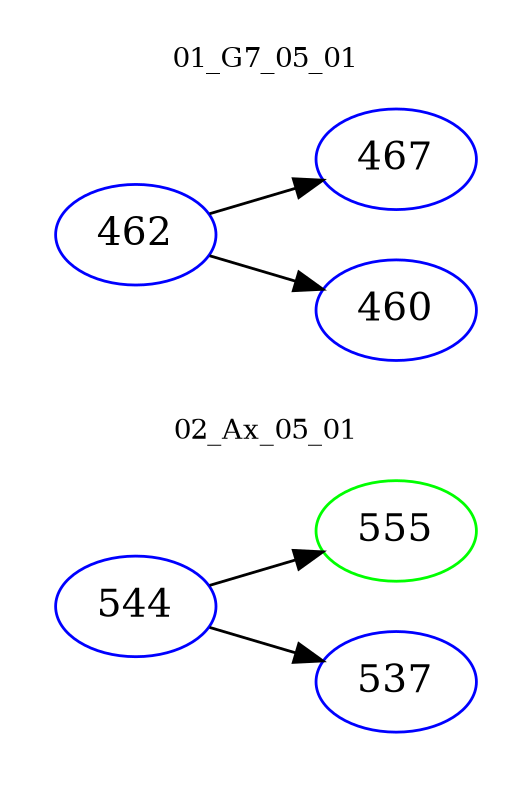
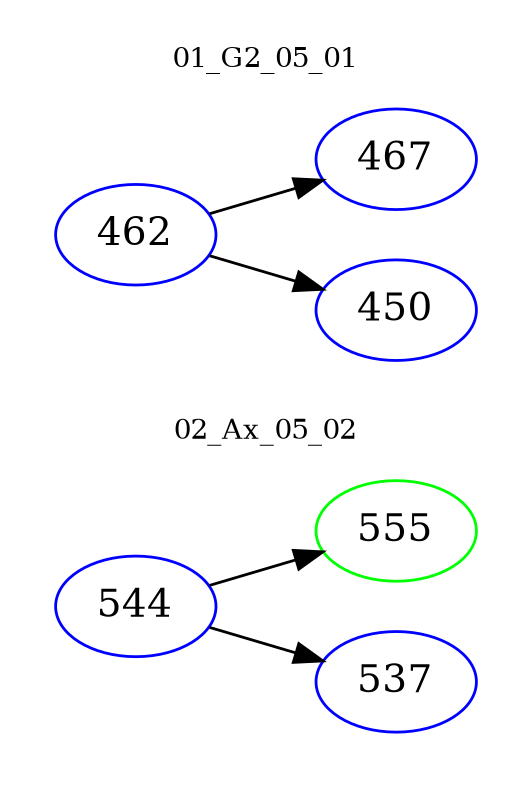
(266, 60) -> (266, 60)
(396, 310) -> (396, 310)
(266, 432) -> (266, 432)
